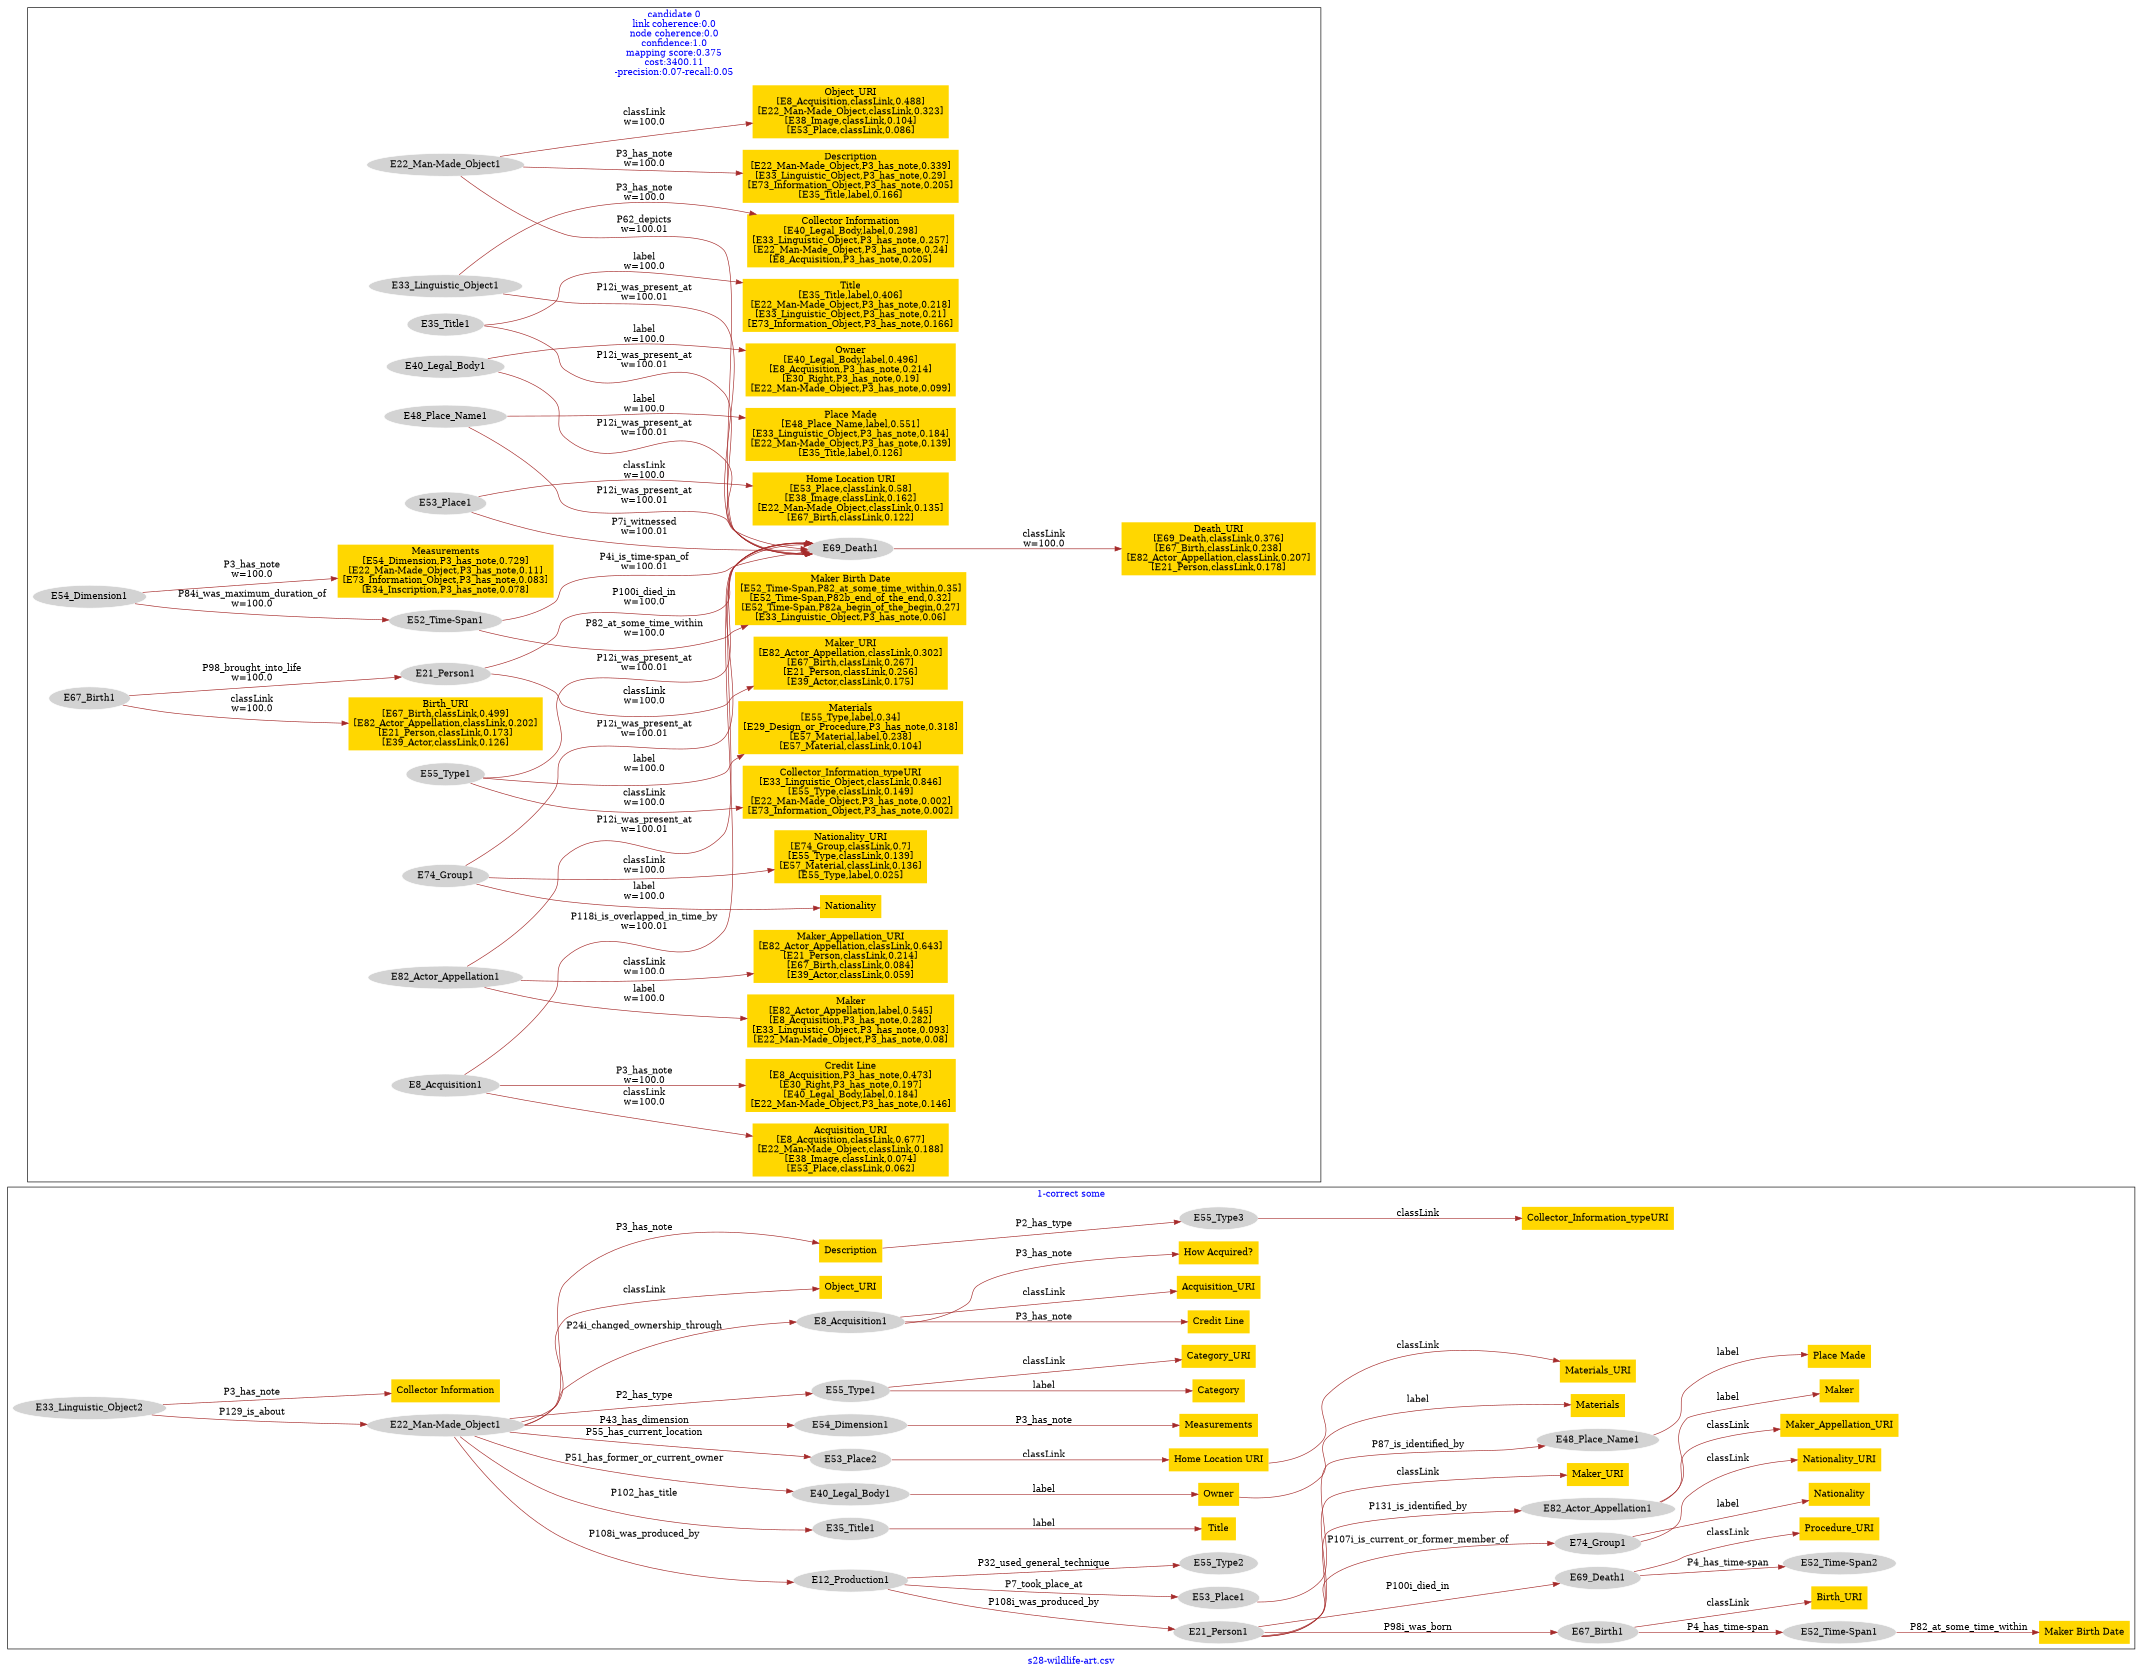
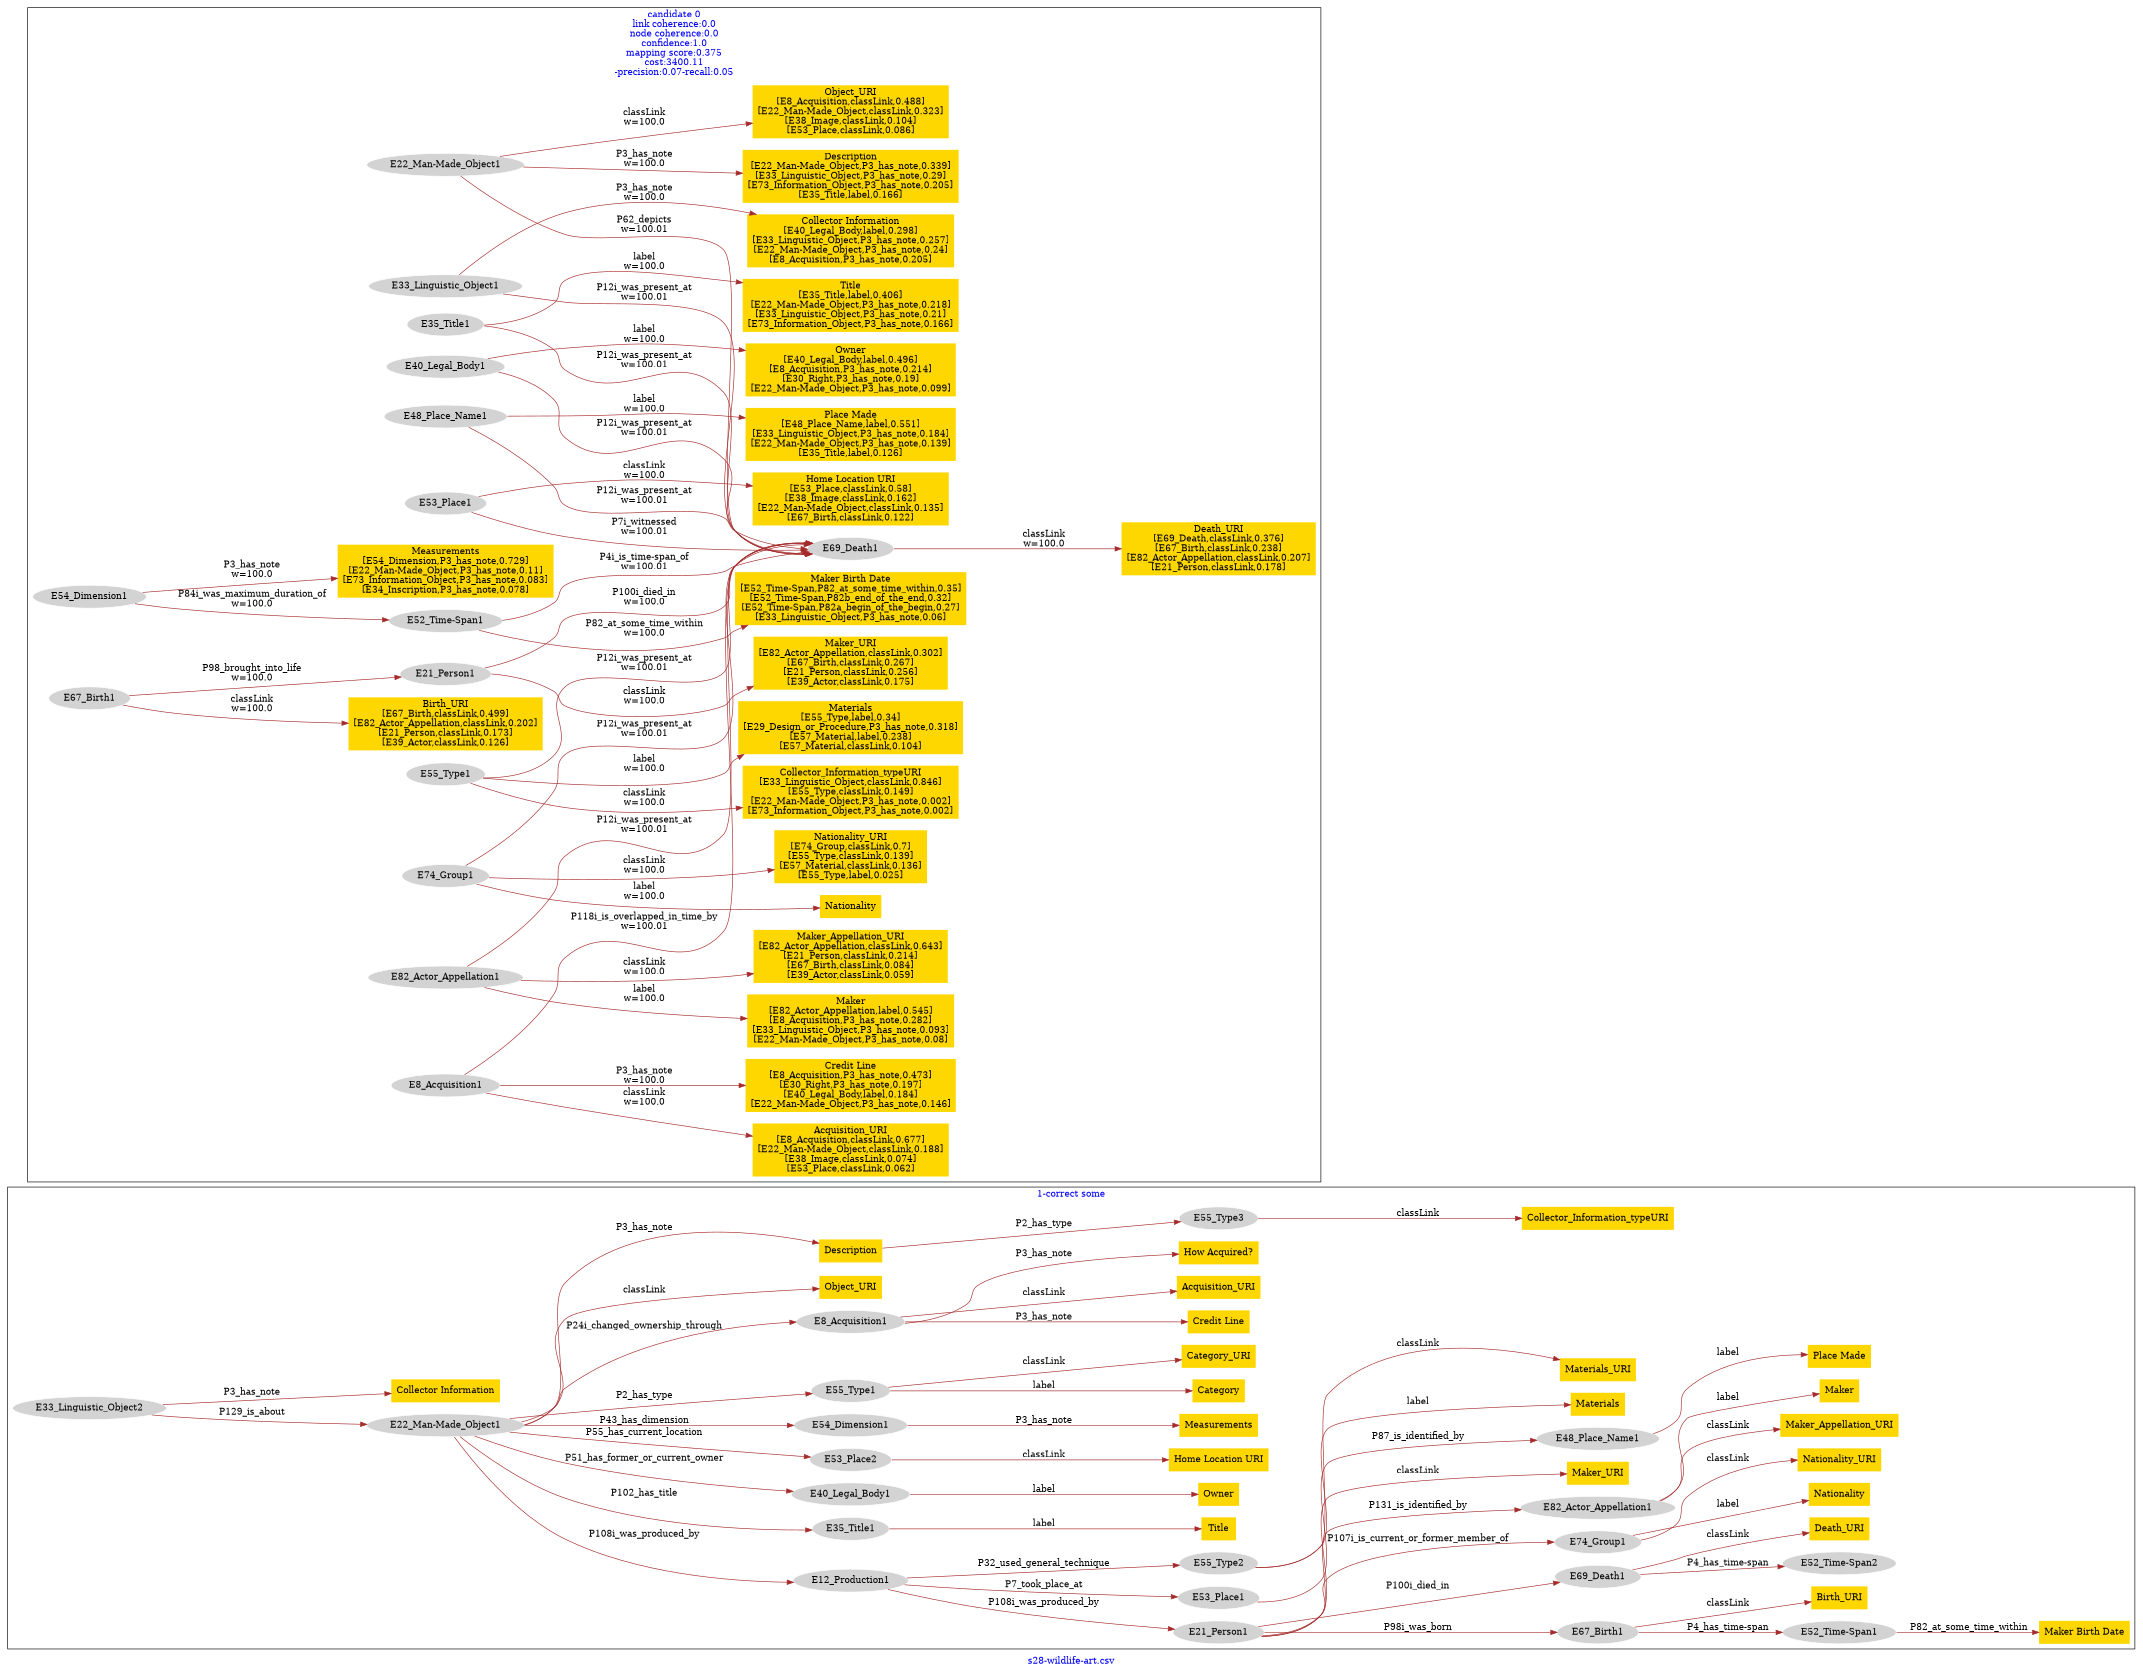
(1383, 1363) -> (1333, 1390)
(1379, 1417) -> (1350, 1421)
(1839, 1529) -> (1839, 1529)
